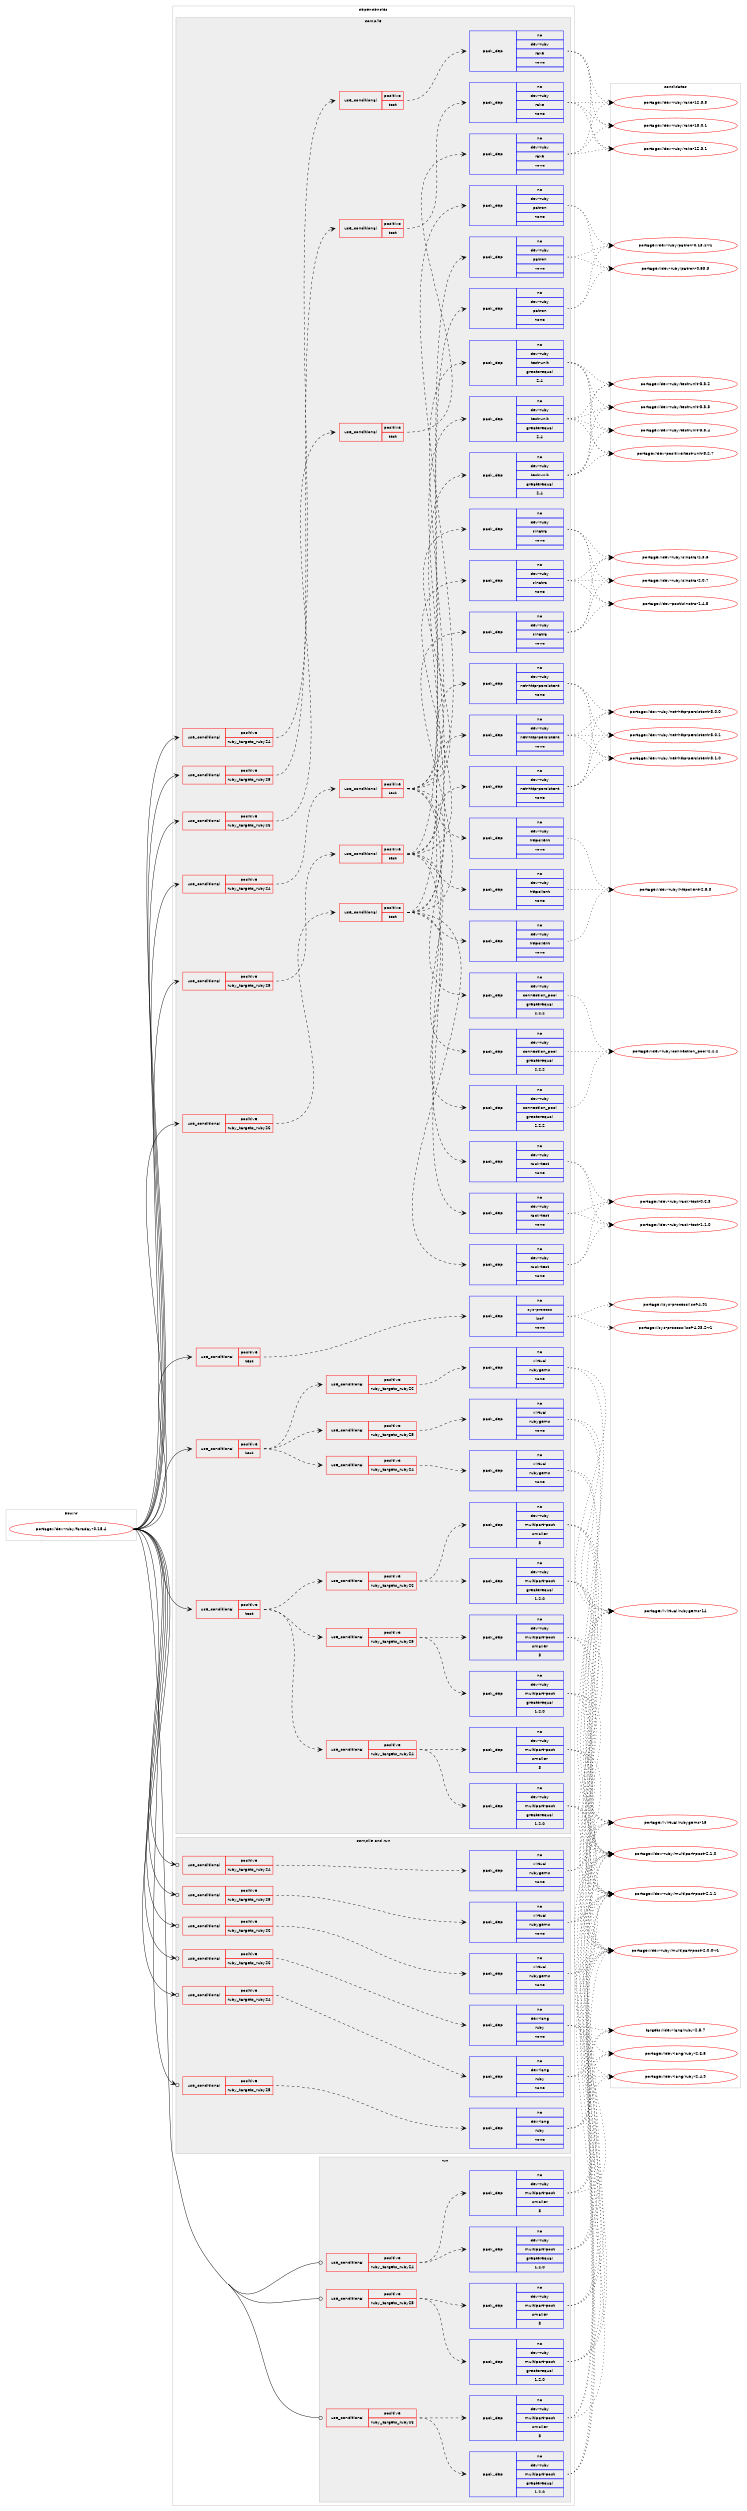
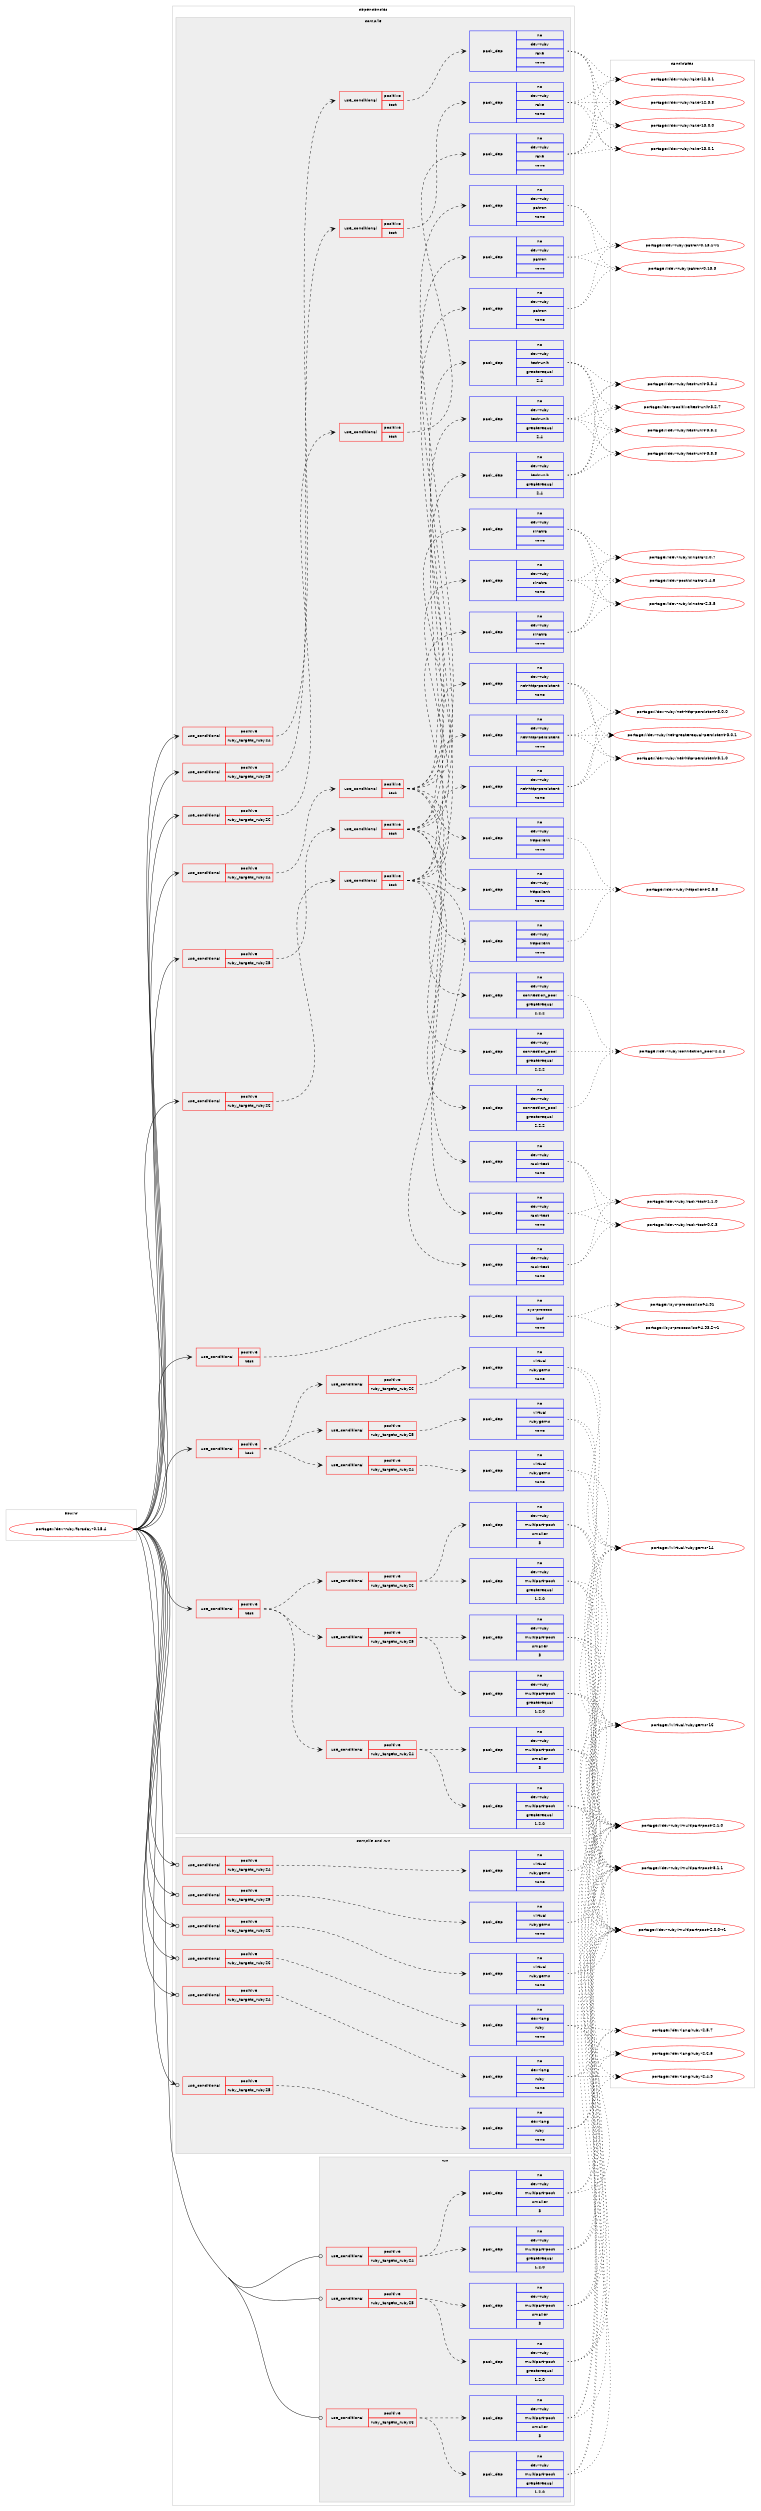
none -> (682, 126)
(676, 269) -> (682, 269)
(676, 735) -> (682, 735)
(676, 1823) -> (682, 1725)
(676, 1894) -> (682, 1868)
(676, 2030) -> (682, 2030)
